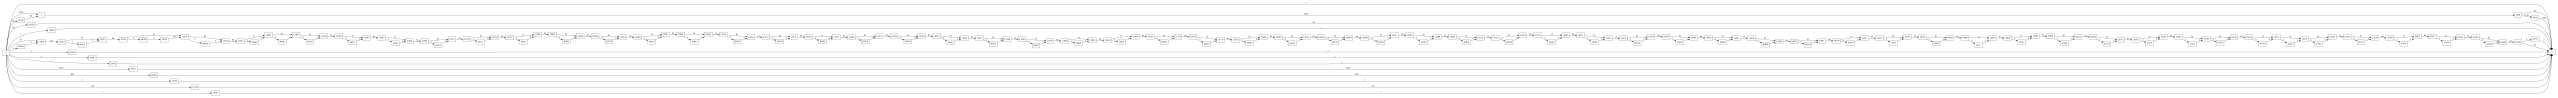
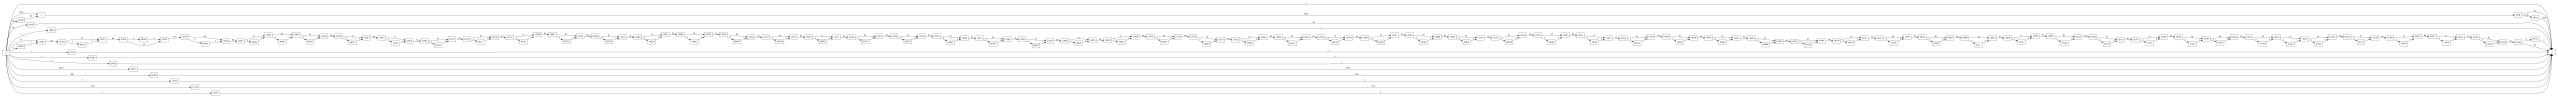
(153, 35) -> (143, 46)
